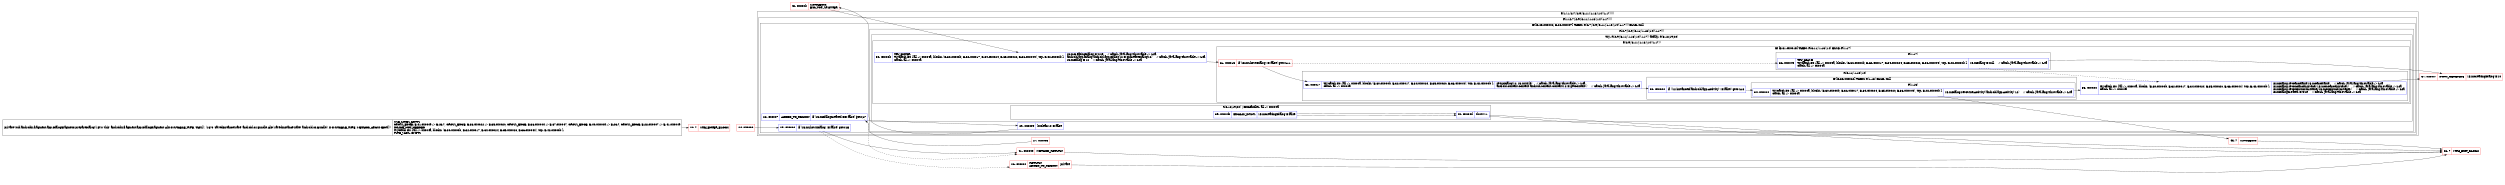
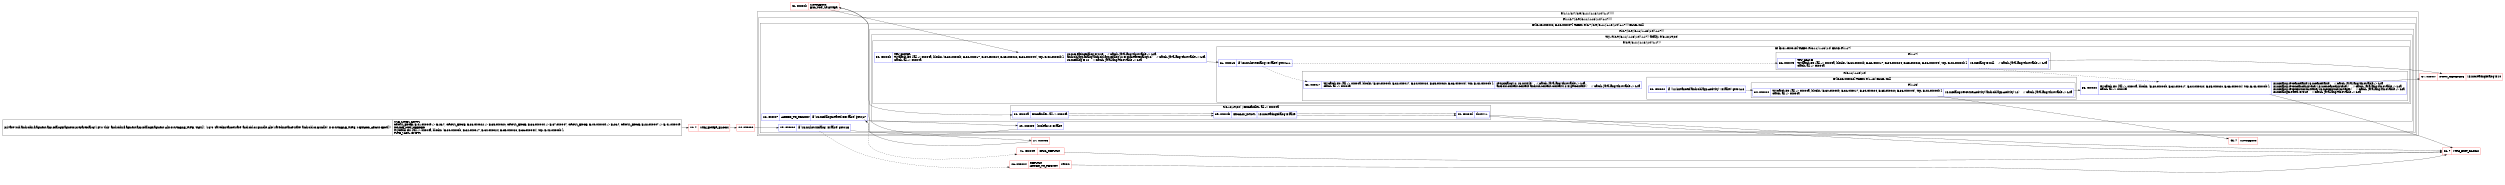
(1255, 63) -> (1255, 63)
(1283, 75) -> (1283, 75)
(1644, 88) -> none
none -> (1041, 115)
none -> (732, 128)
(2349, 143) -> (2361, 118)
(1050, 151) -> (1050, 151)
(917, 152) -> (958, 137)
(1065, 165) -> (1065, 165)
